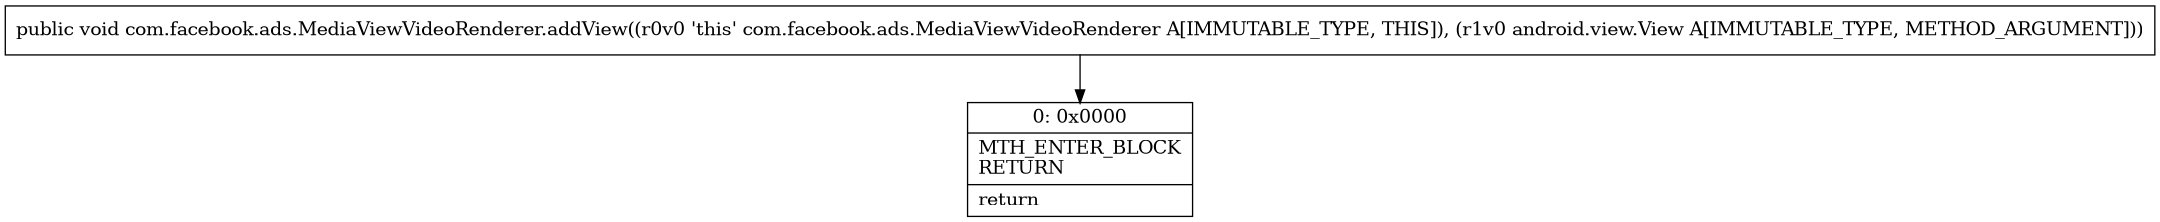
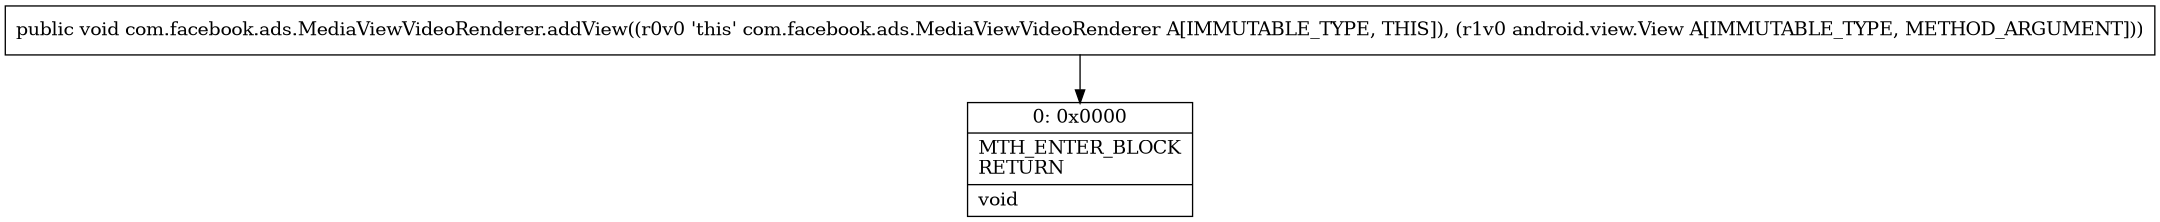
(1009, 200) -> (999, 200)
